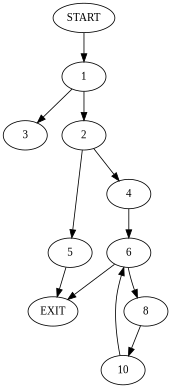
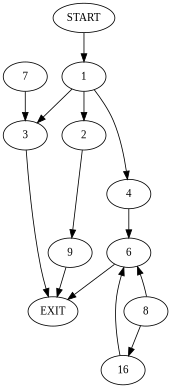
none -> (25, 77)
(104, 161) -> (116, 128)
none -> (33, 220)
(70, 253) -> (70, 253)
(131, 279) -> (144, 285)
(123, 370) -> (123, 370)
